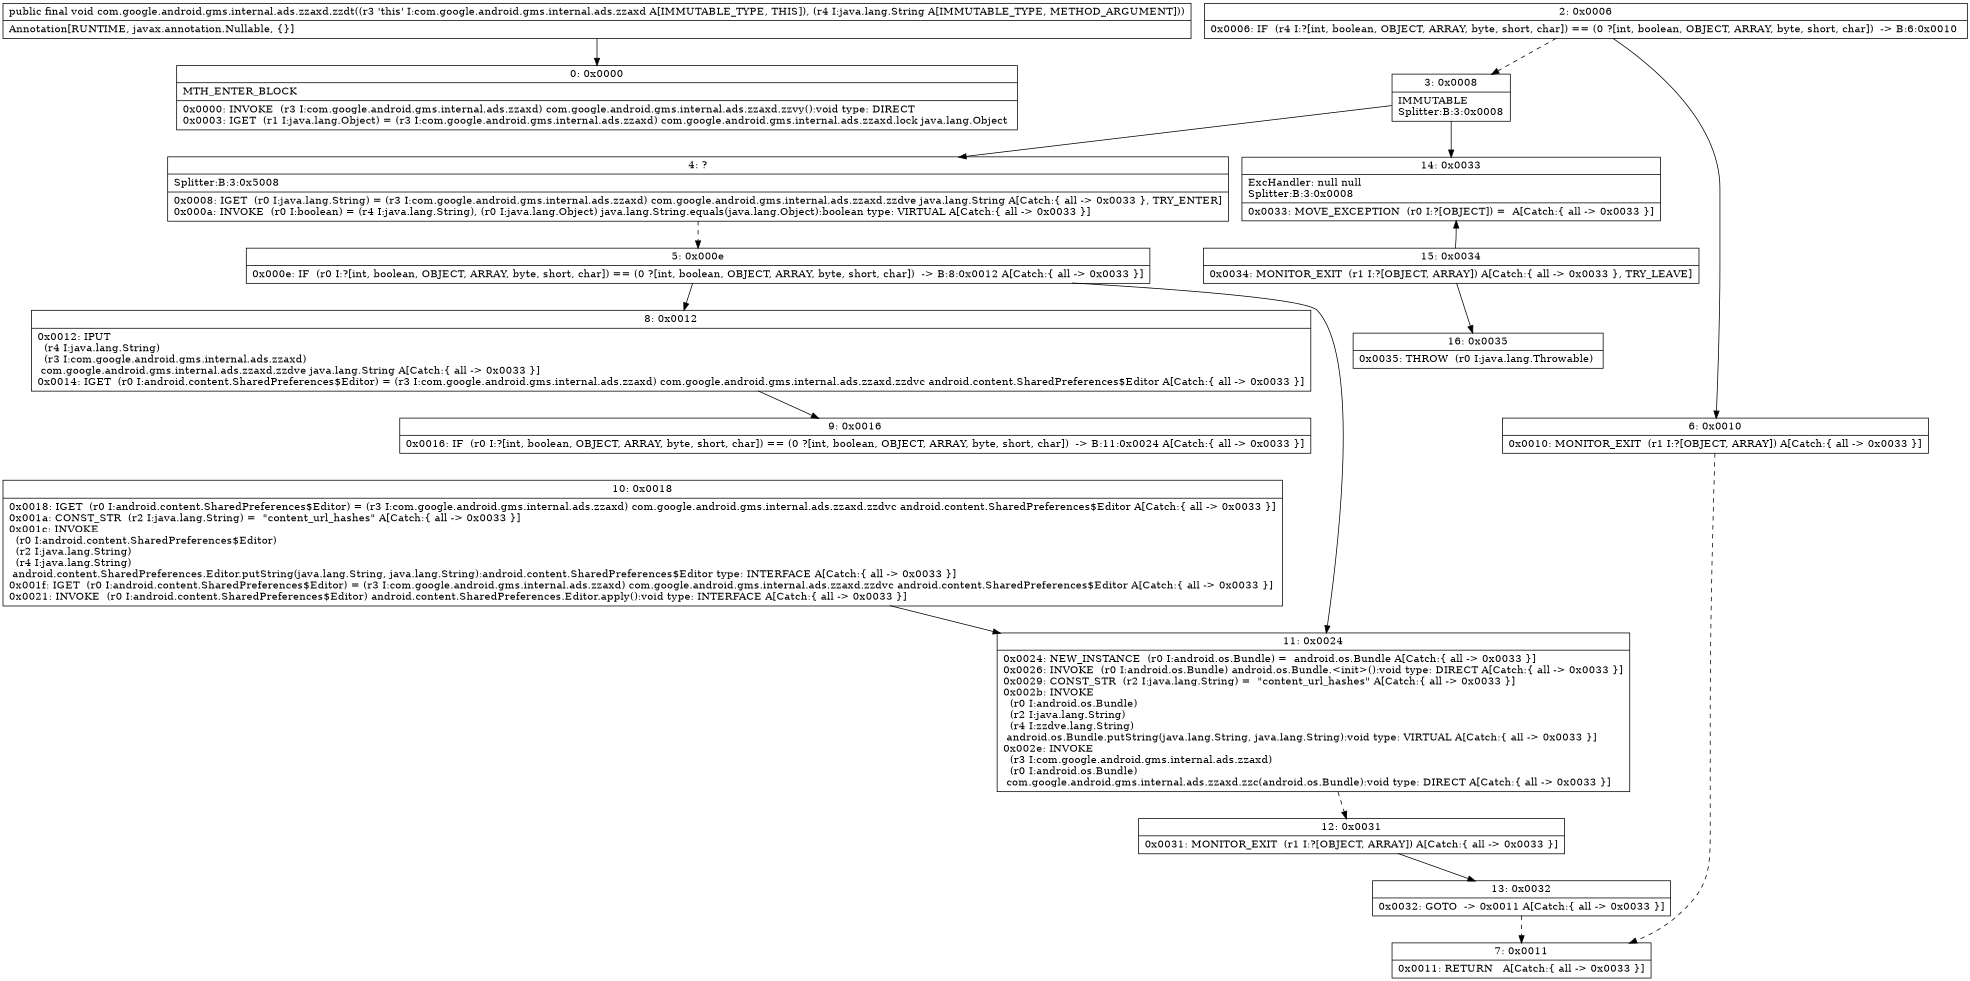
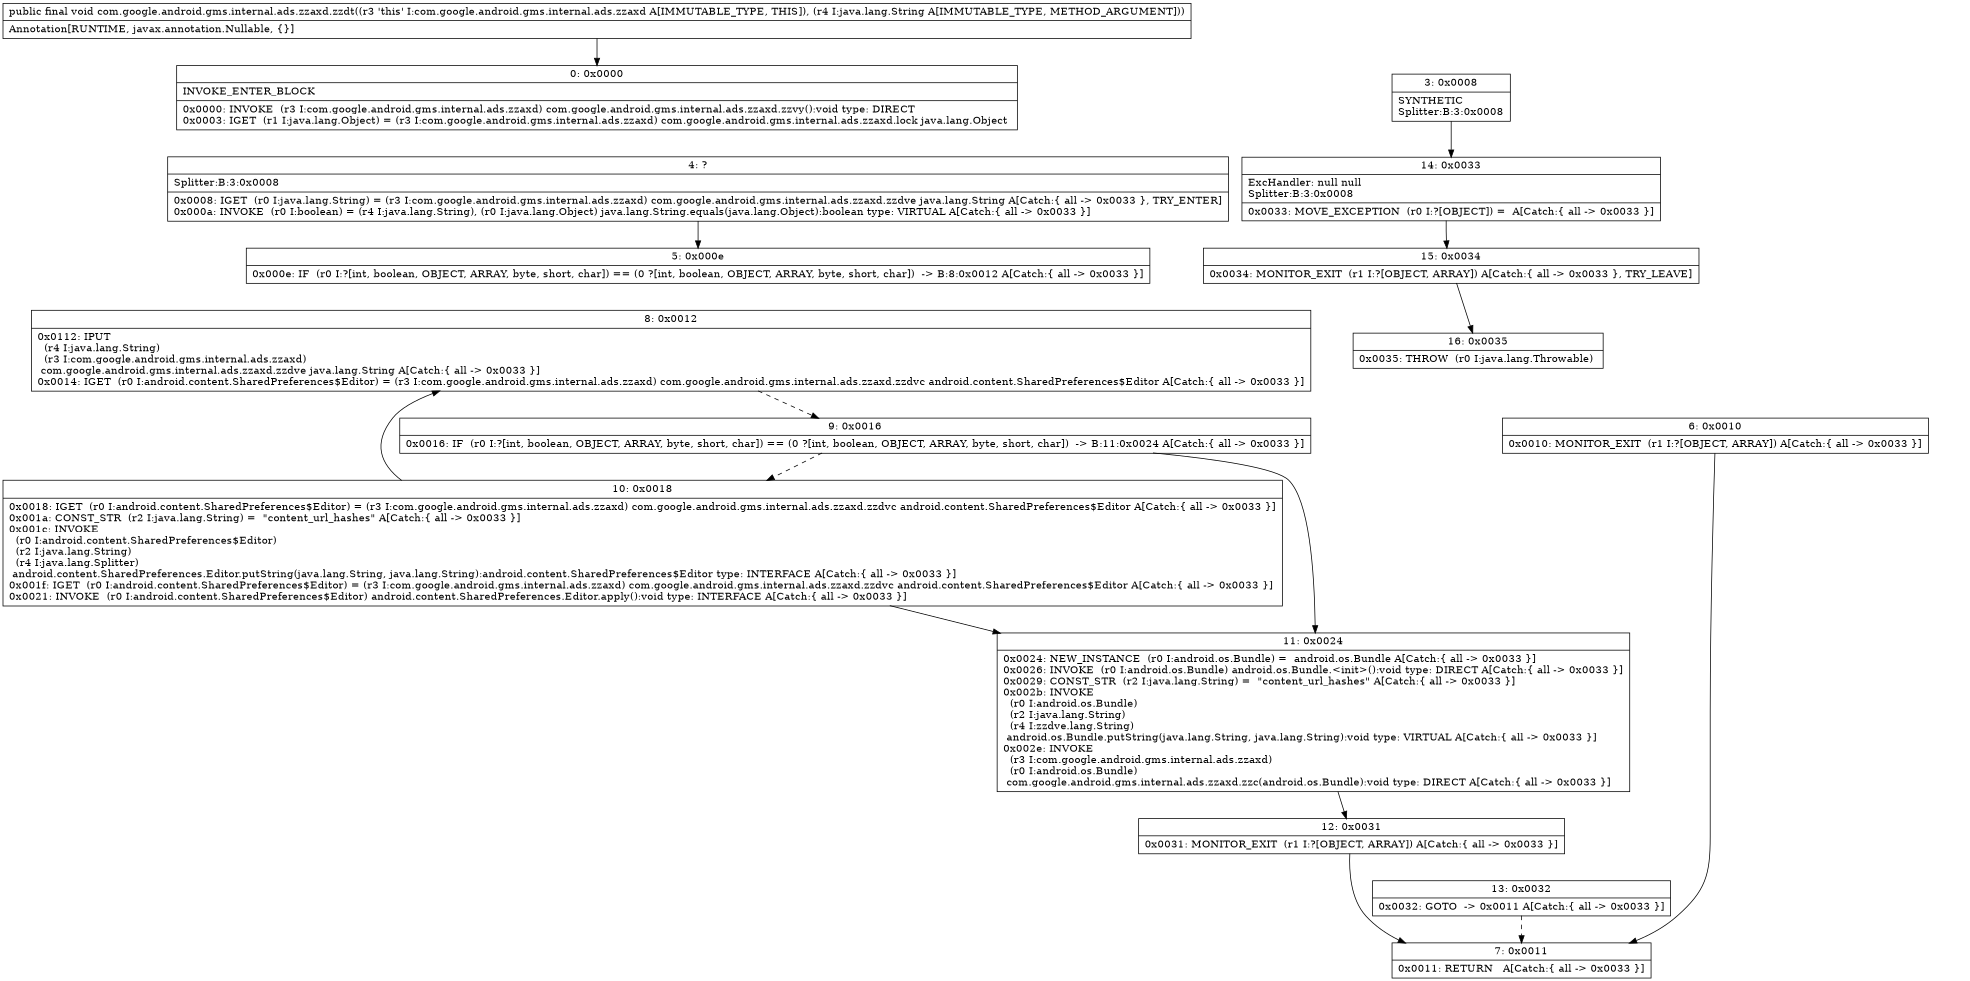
(1586, 21) -> none
(240, 91) -> (249, 91)
(1433, 101) -> (1431, 101)
(1179, 131) -> none
(227, 183) -> (227, 183)
(698, 231) -> (698, 231)
(1456, 238) -> (1446, 231)
(690, 293) -> (386, 429)
(77, 337) -> (77, 337)
(1333, 343) -> (1292, 484)
(785, 403) -> (785, 403)
none -> (798, 465)
(70, 563) -> (74, 563)
(1710, 714) -> (1710, 714)
(1341, 802) -> (1341, 802)
(1433, 866) -> (1359, 906)
